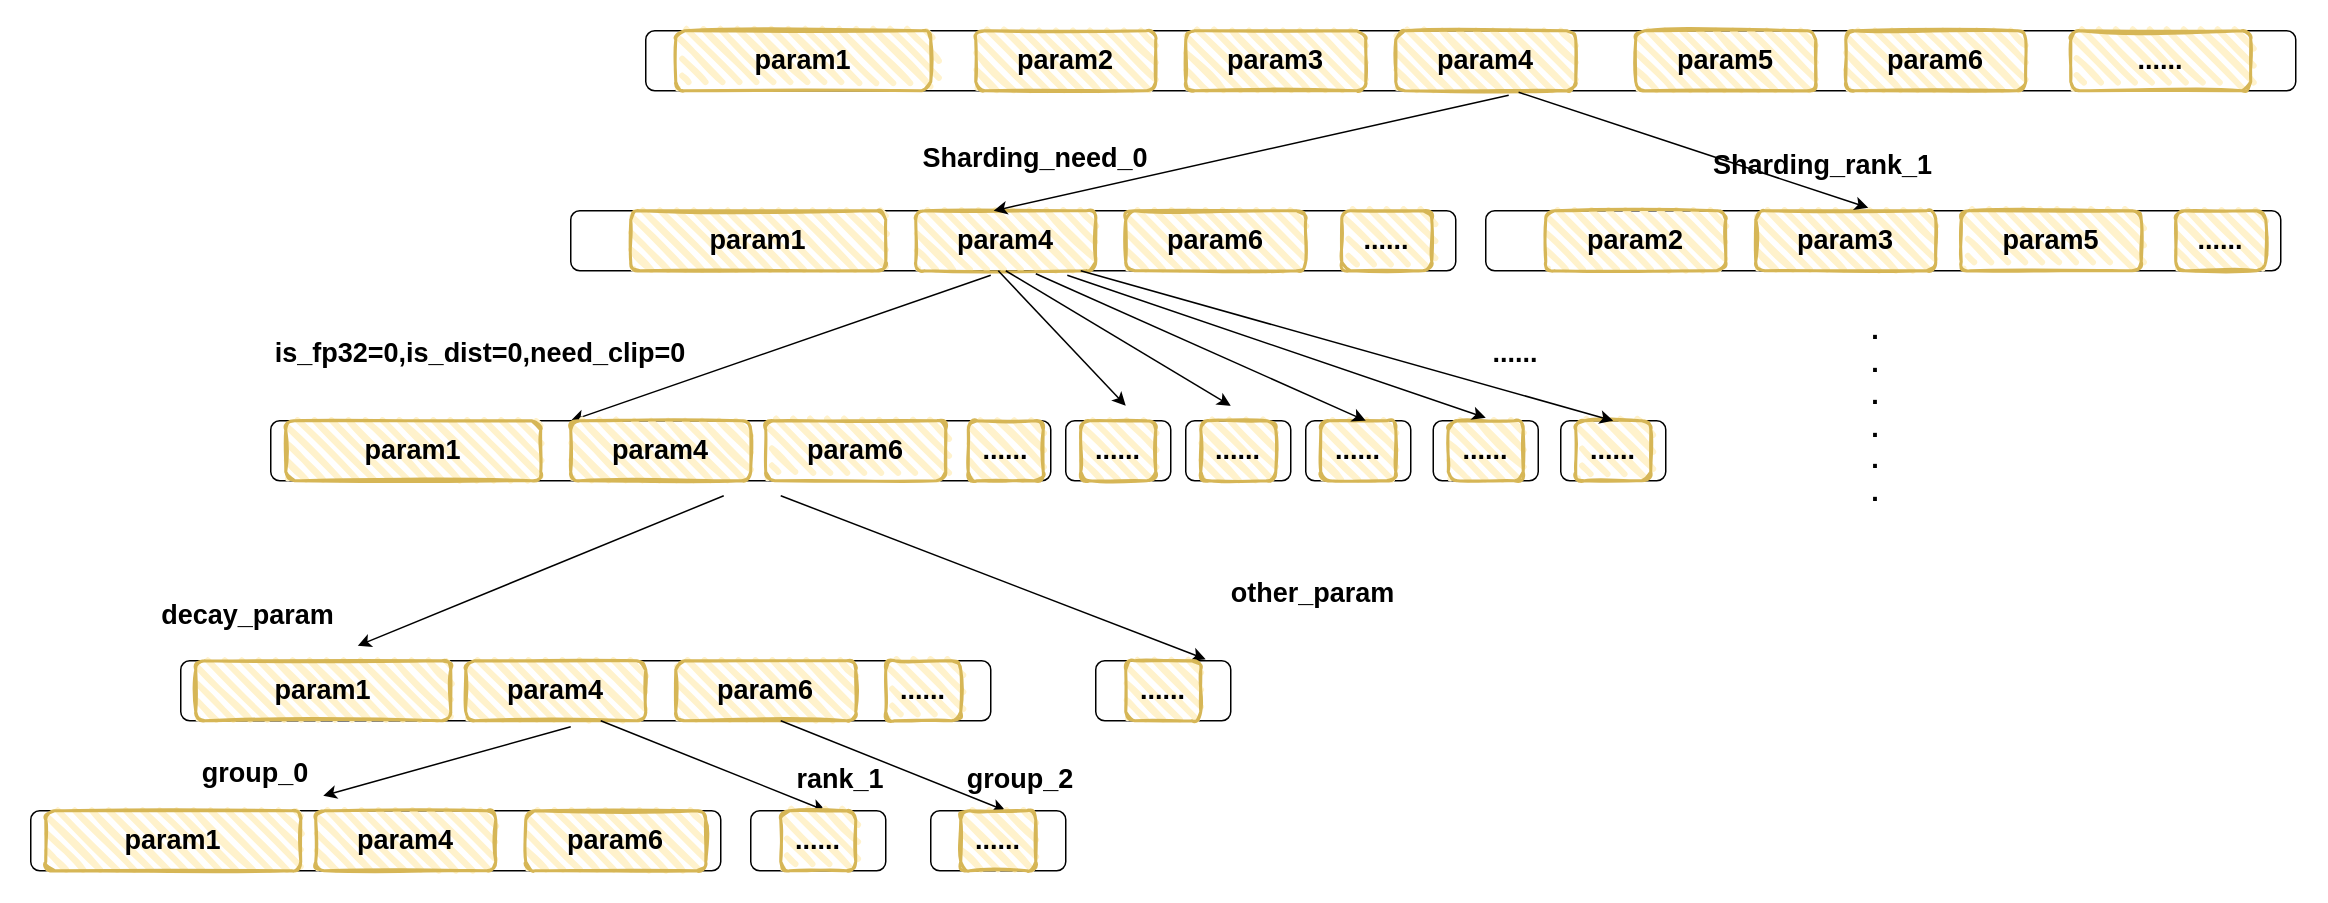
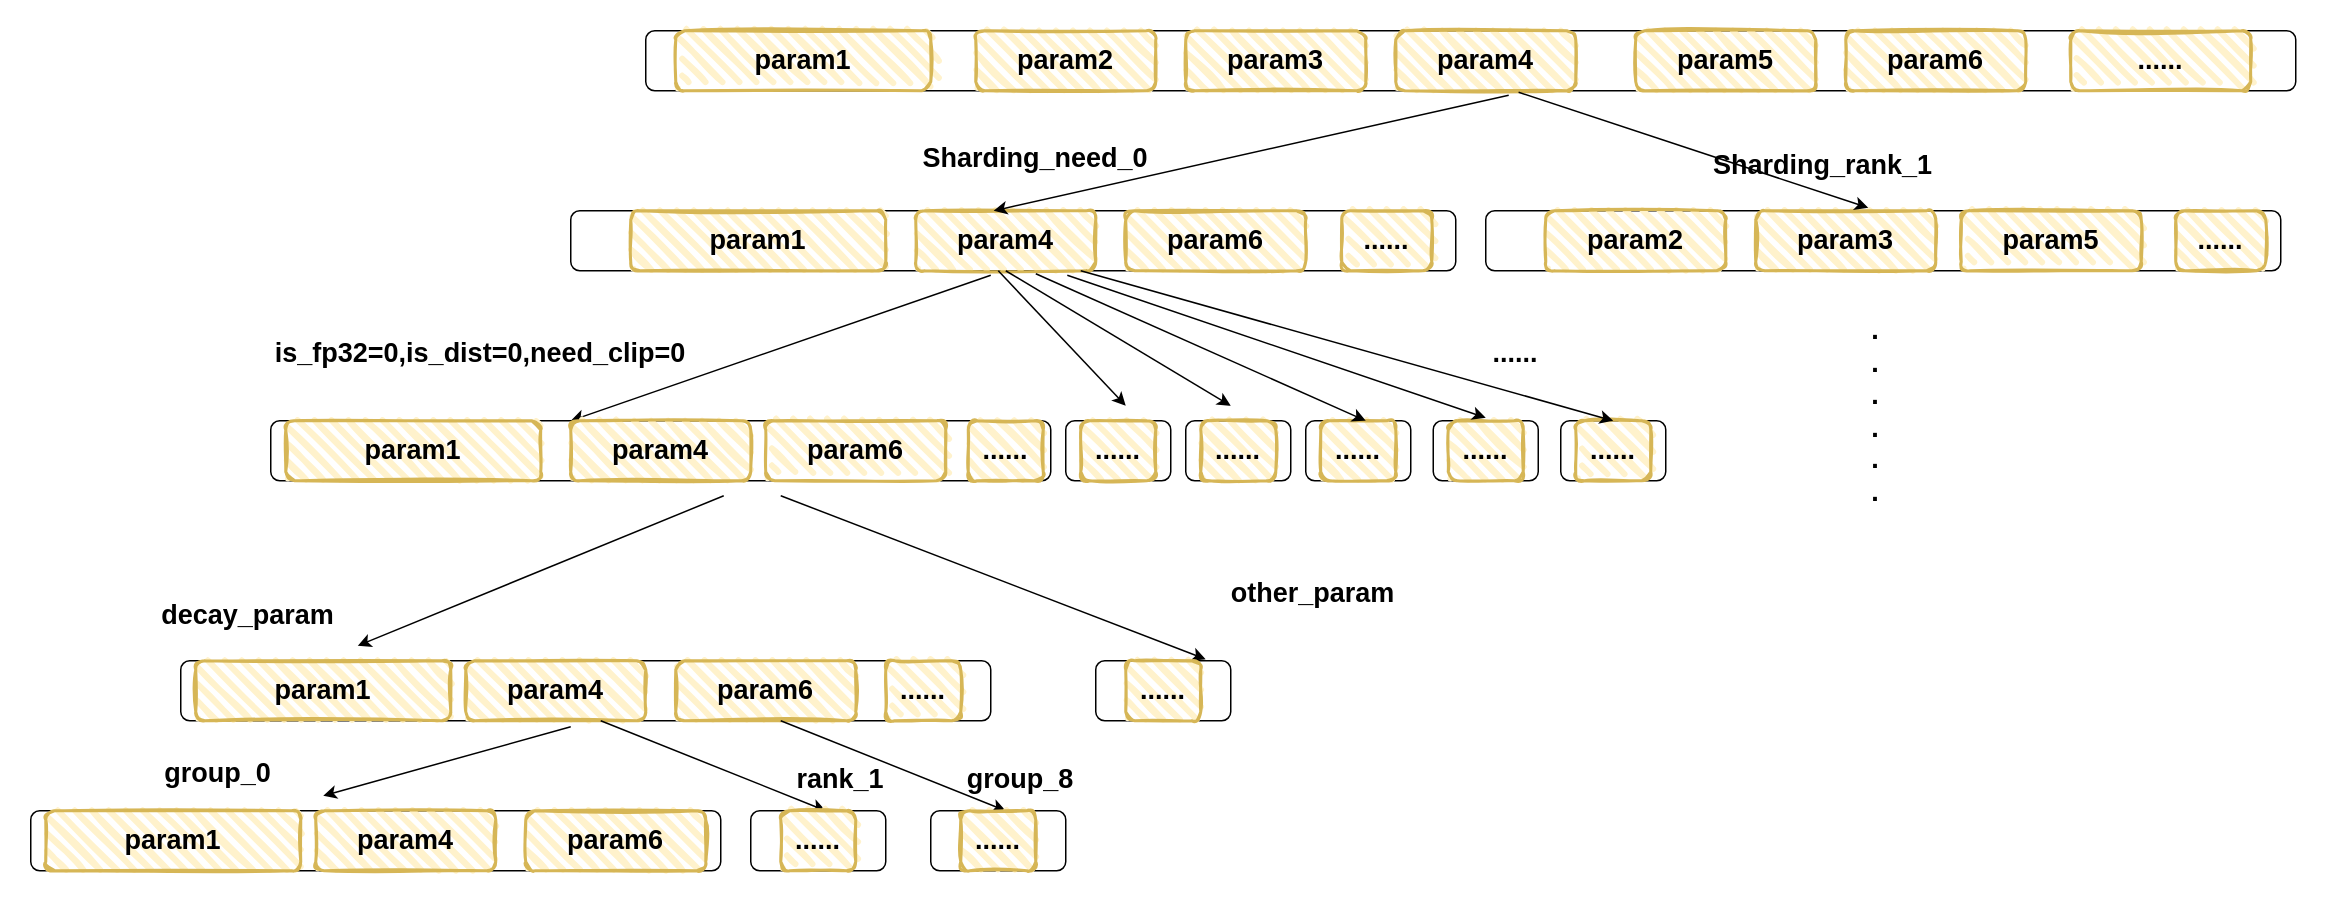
(256, 773) -> (218, 773)
(1021, 779) -> (1021, 779)
